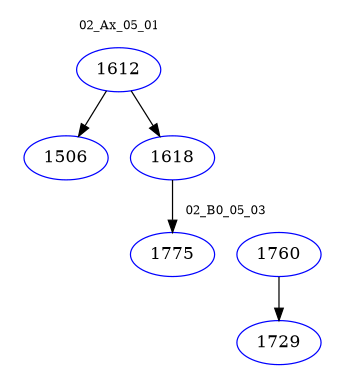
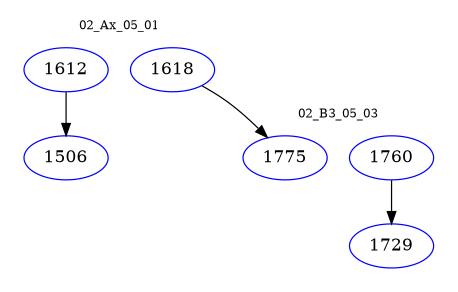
(142, 108) -> none
(226, 211) -> (338, 114)
